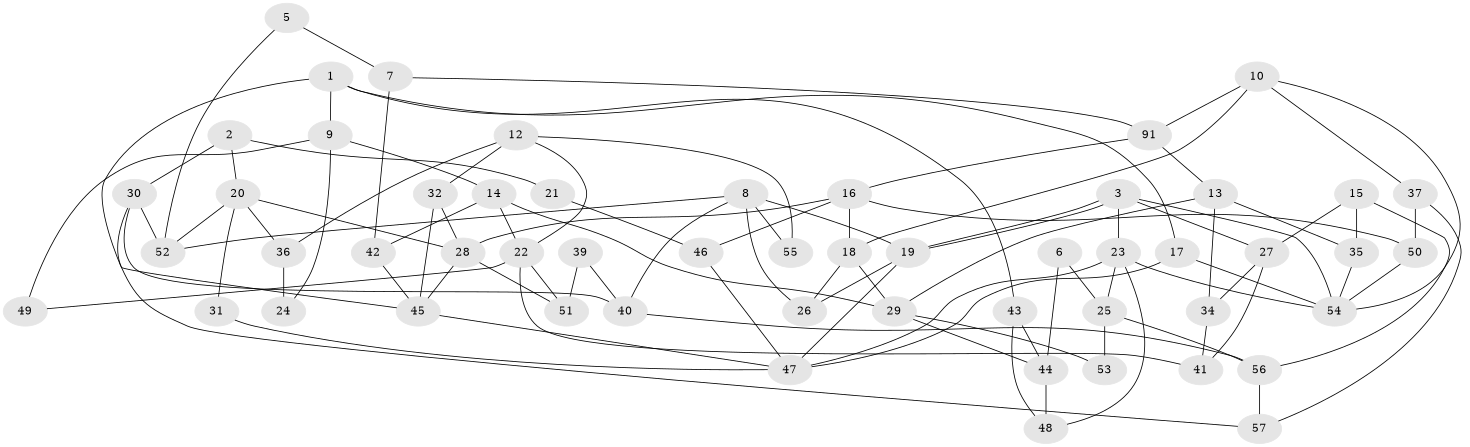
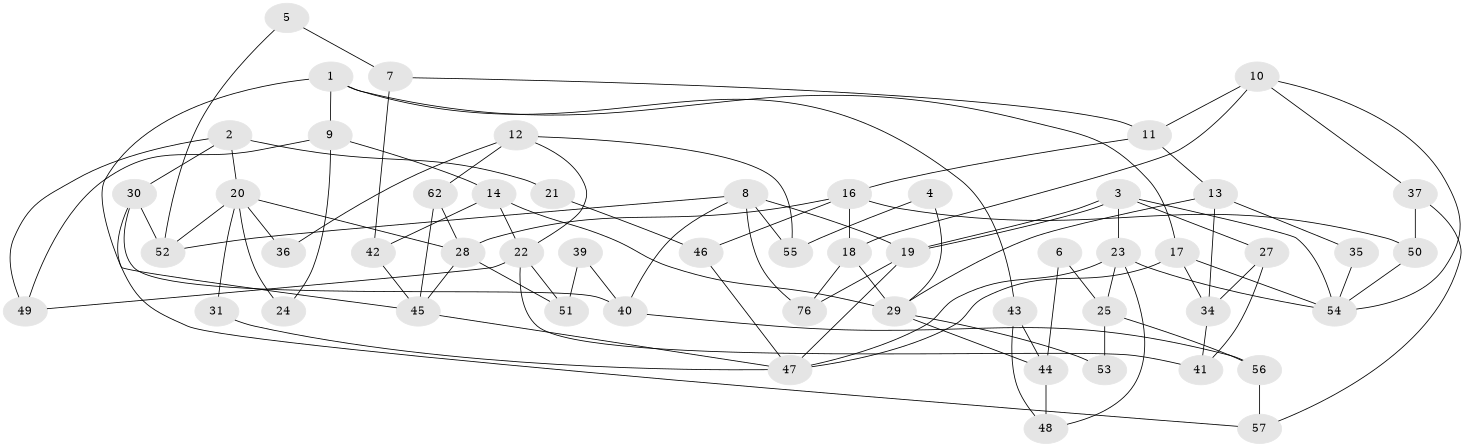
(1150, 135) -> (1150, 135)
none -> (72, 182)
(435, 194) -> (435, 194)
none -> (930, 194)
(1357, 194) -> none
(284, 282) -> (250, 256)
none -> (1196, 287)
(805, 311) -> (805, 311)
